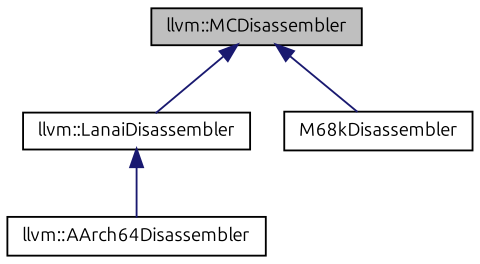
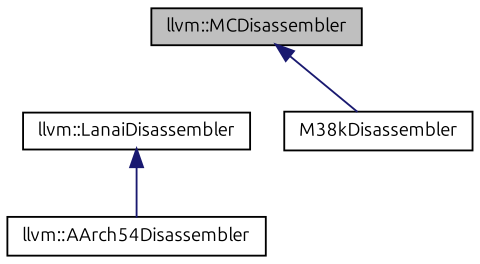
(189, 85) -> none
(378, 131) -> (378, 131)
(137, 236) -> (137, 236)
